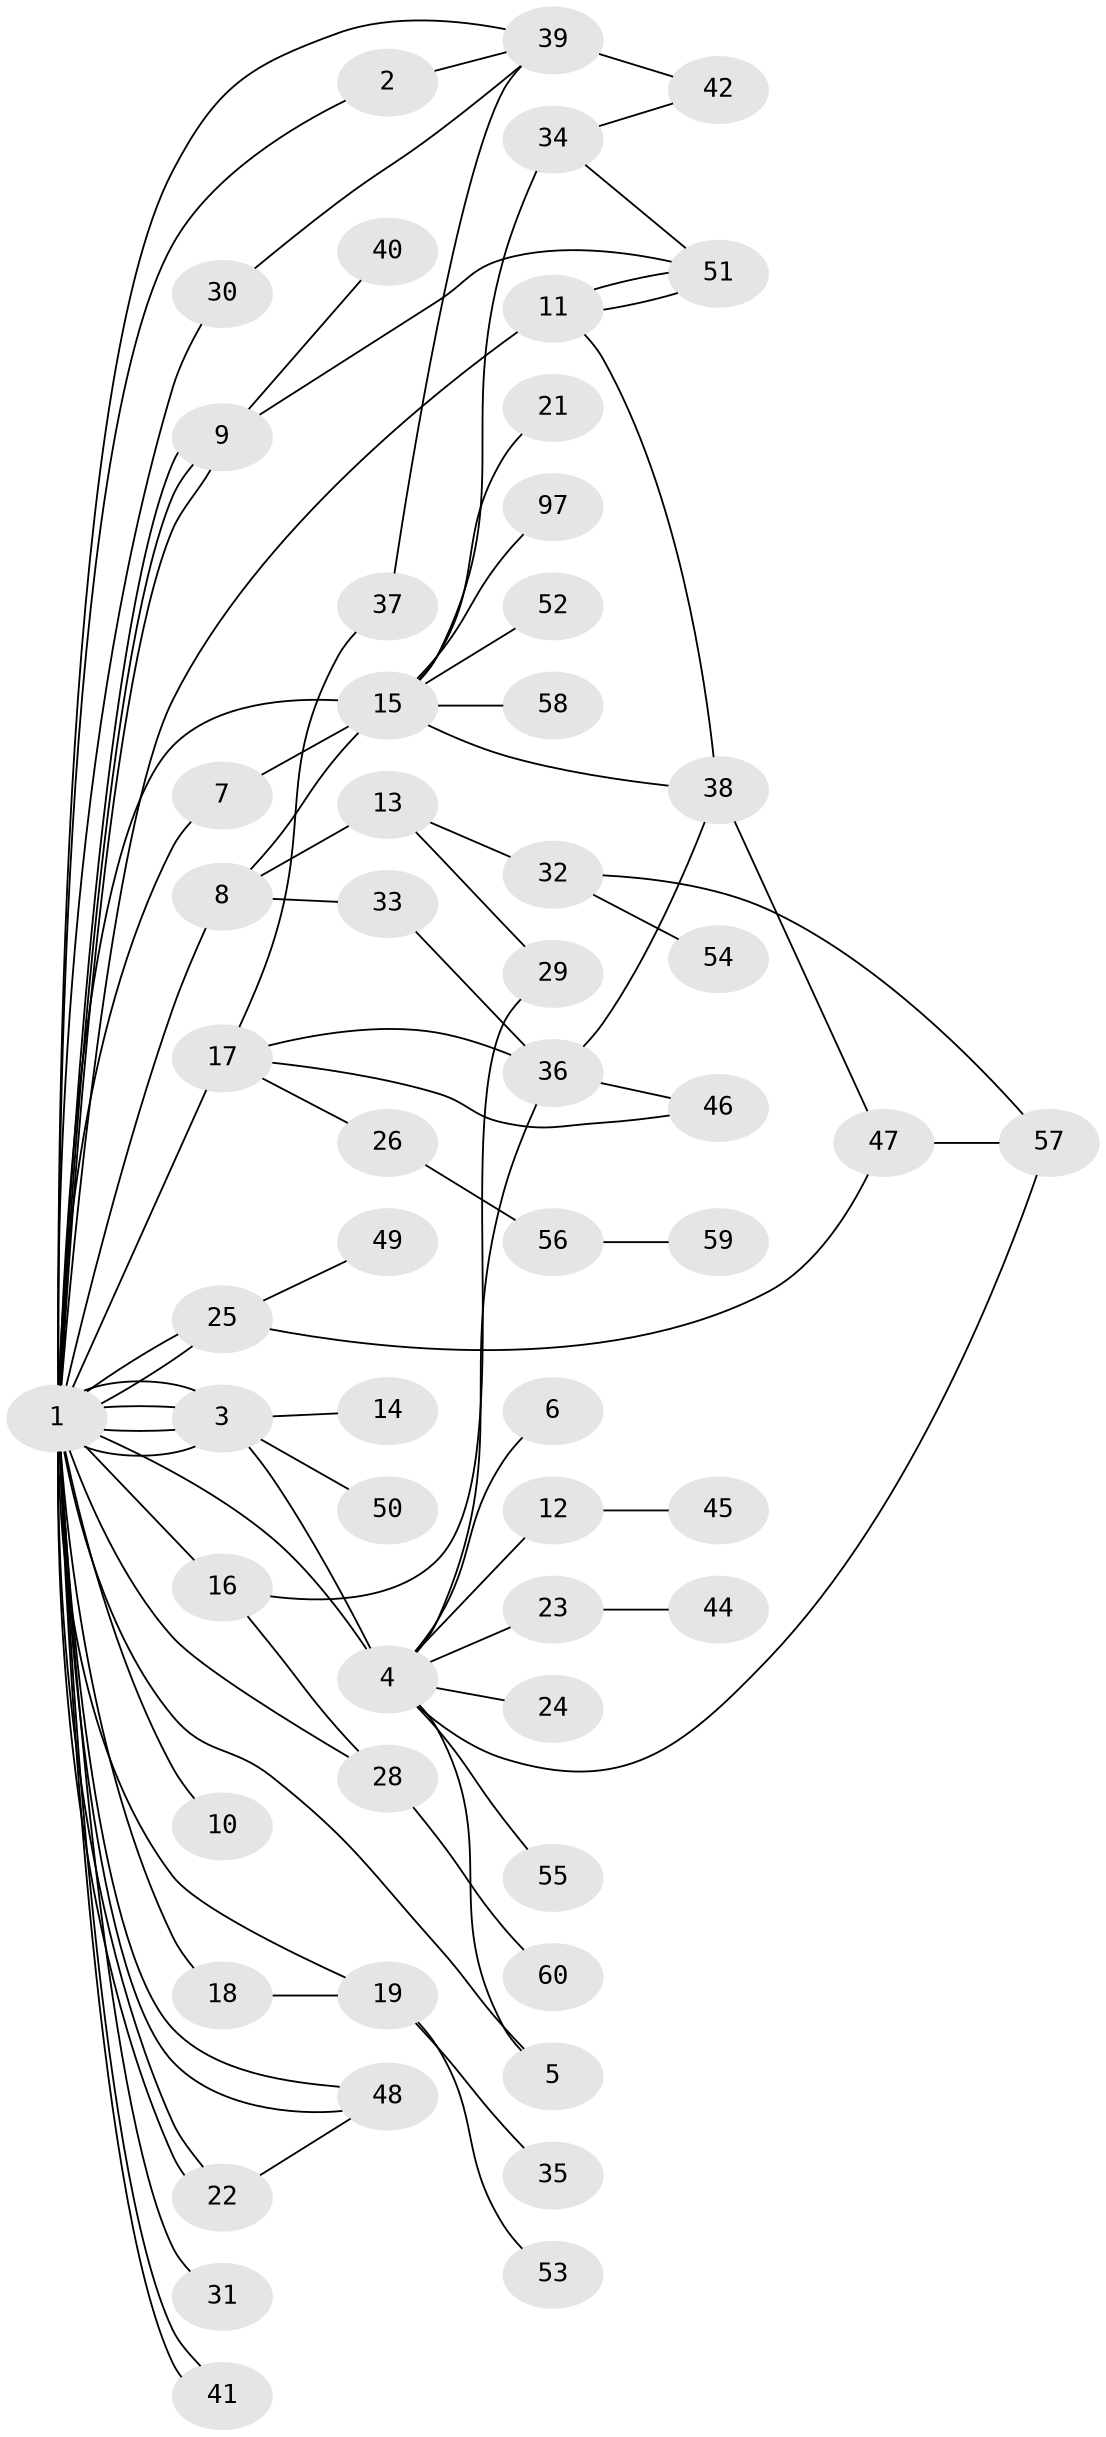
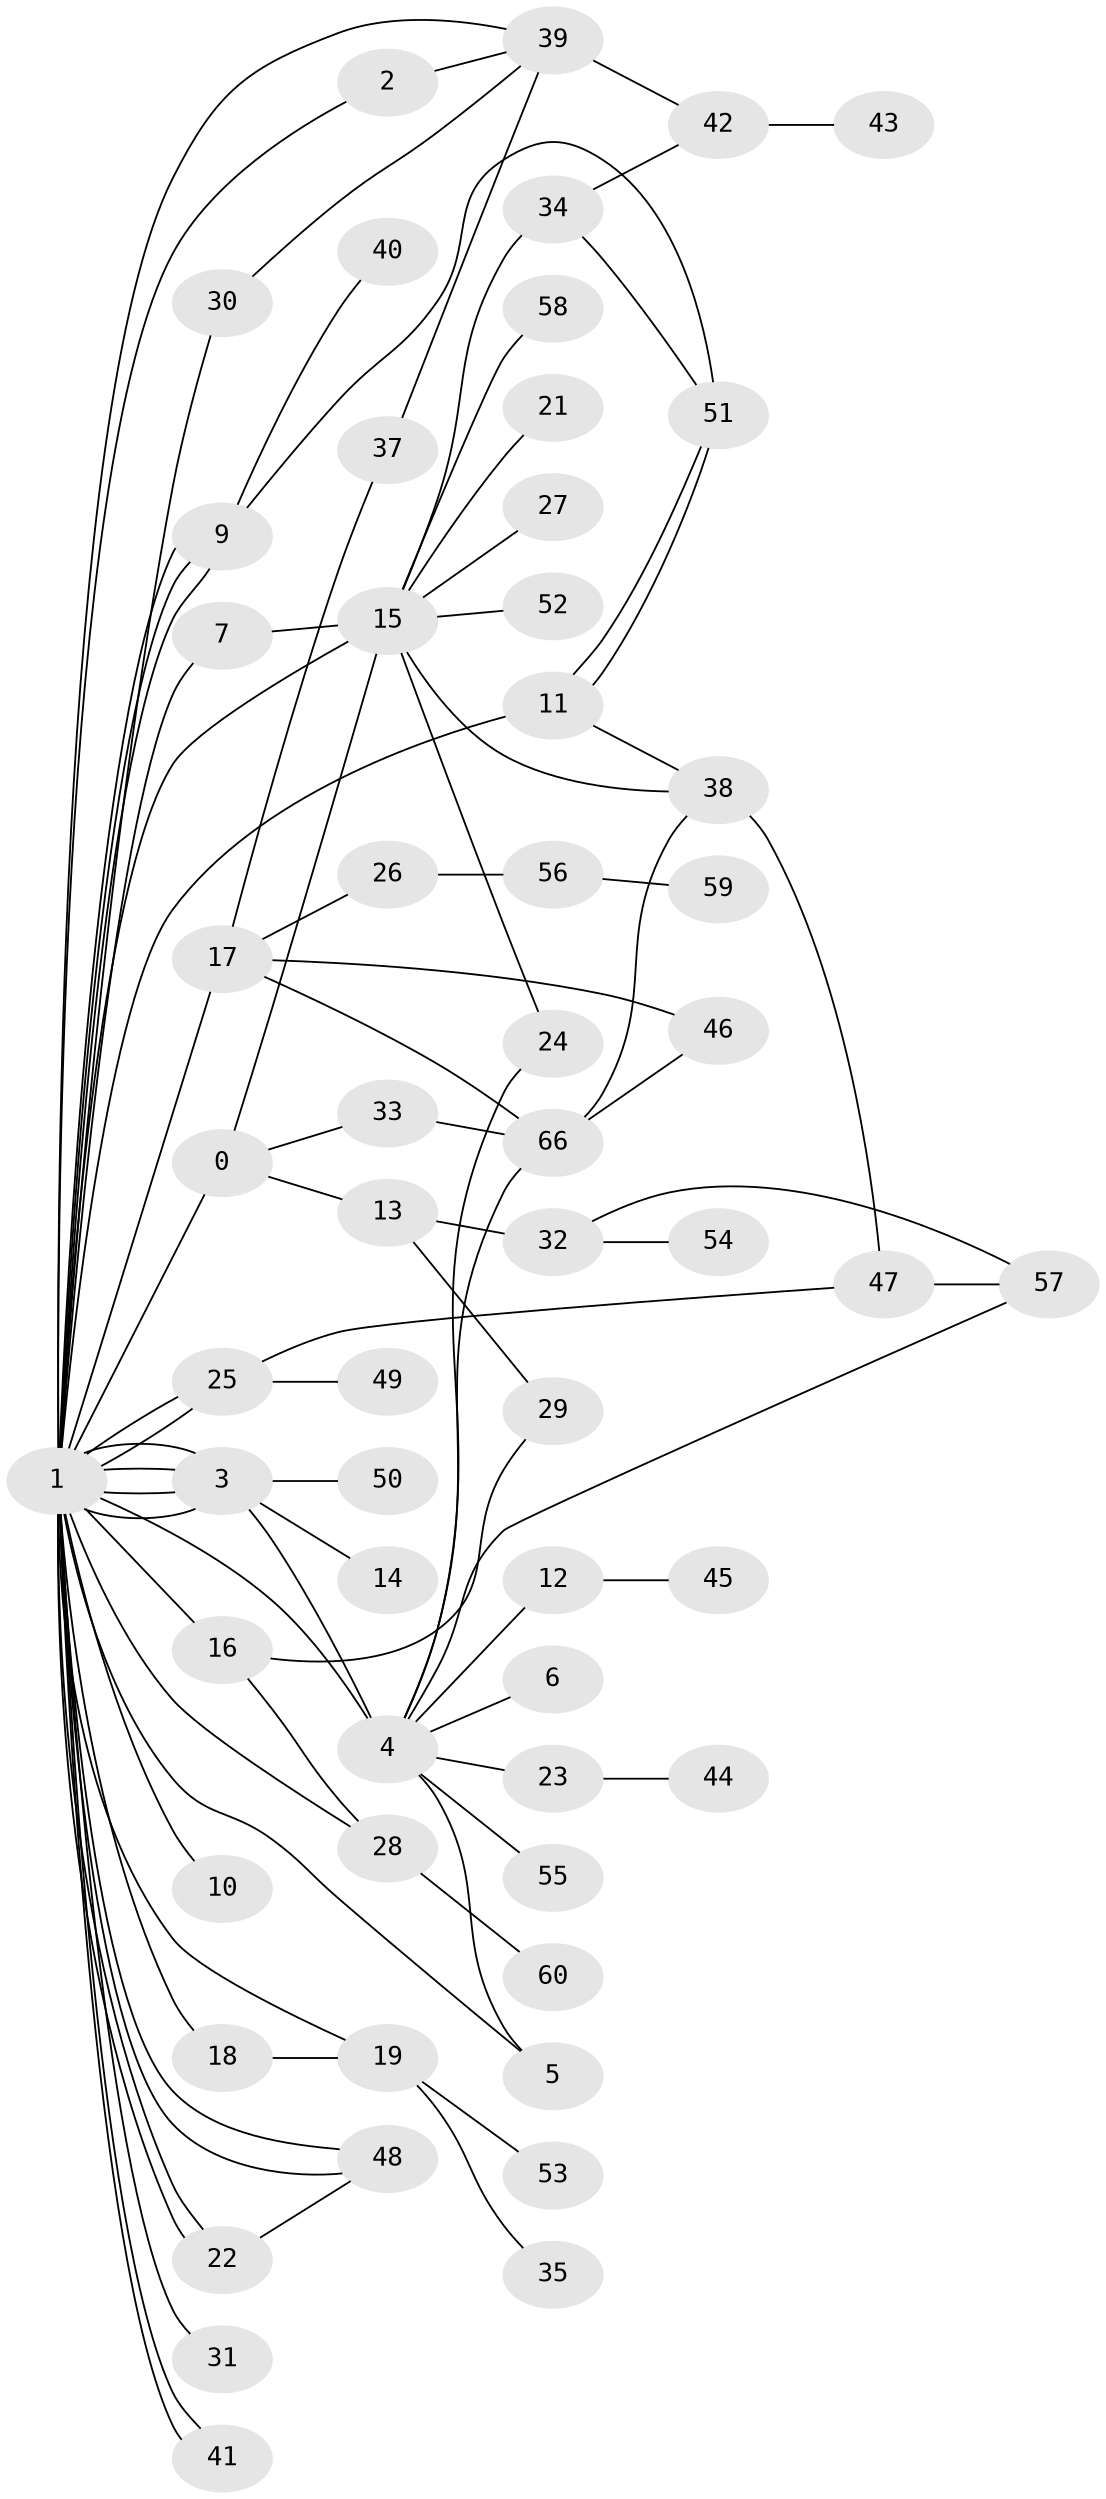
none -> (884, 125)
(553, 507) -> (553, 507)
none -> (469, 833)
(222, 897) -> (222, 1163)
(553, 1073) -> (553, 1143)
